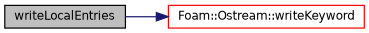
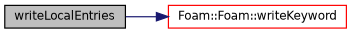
(266, 17) -> (257, 17)
